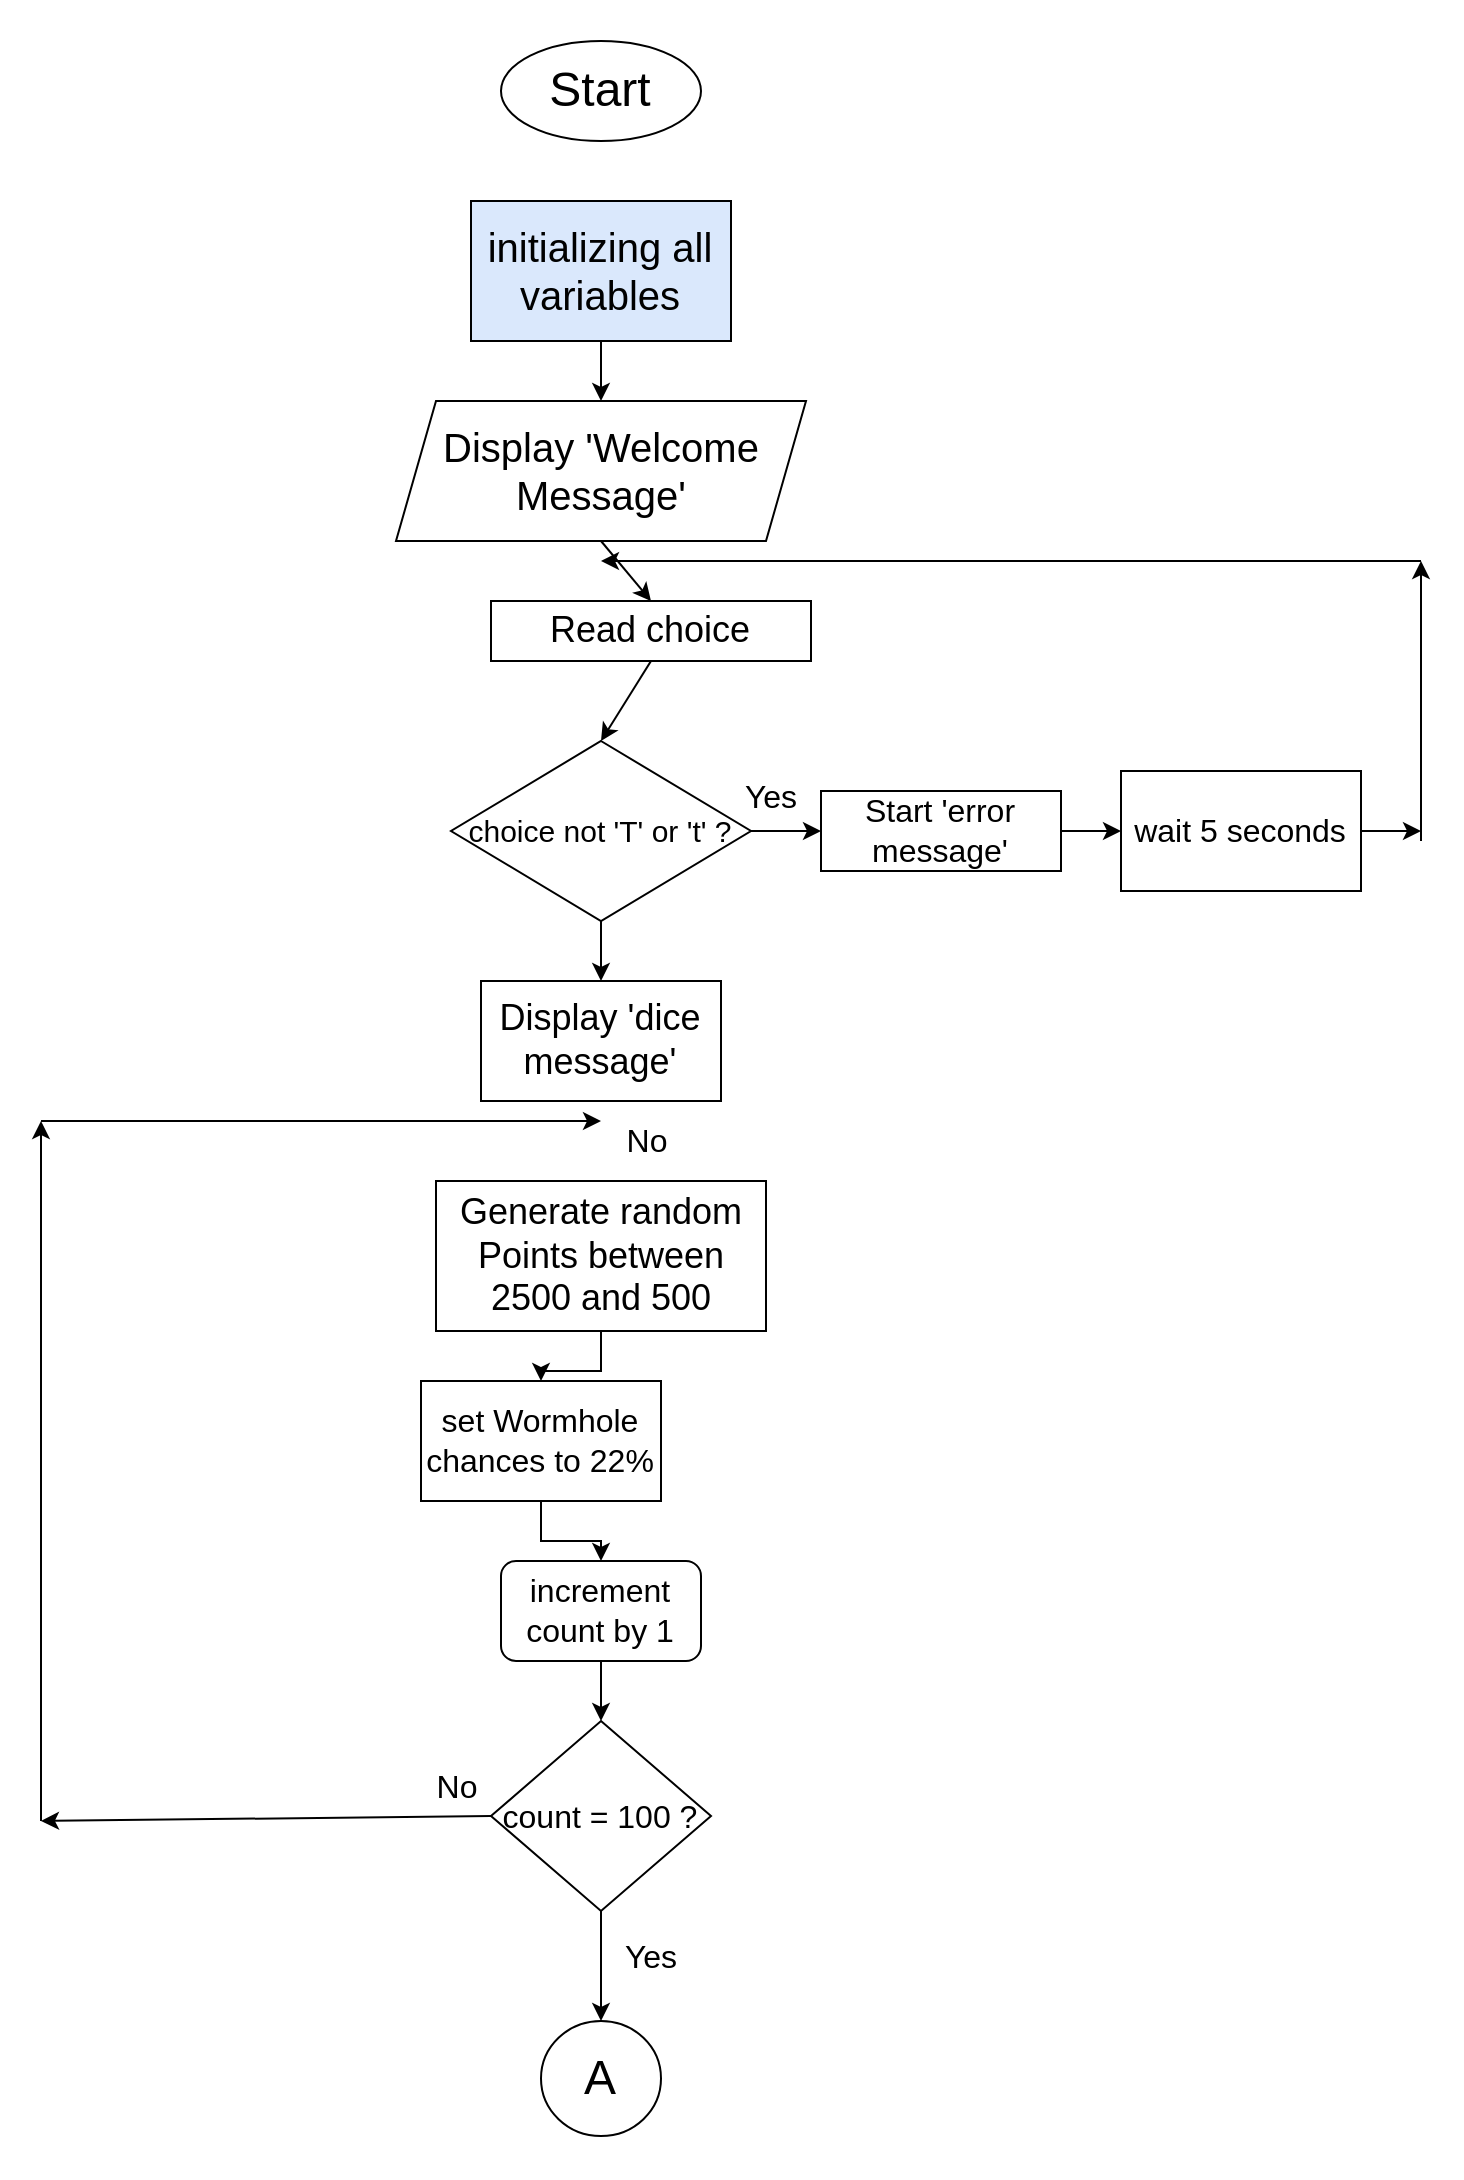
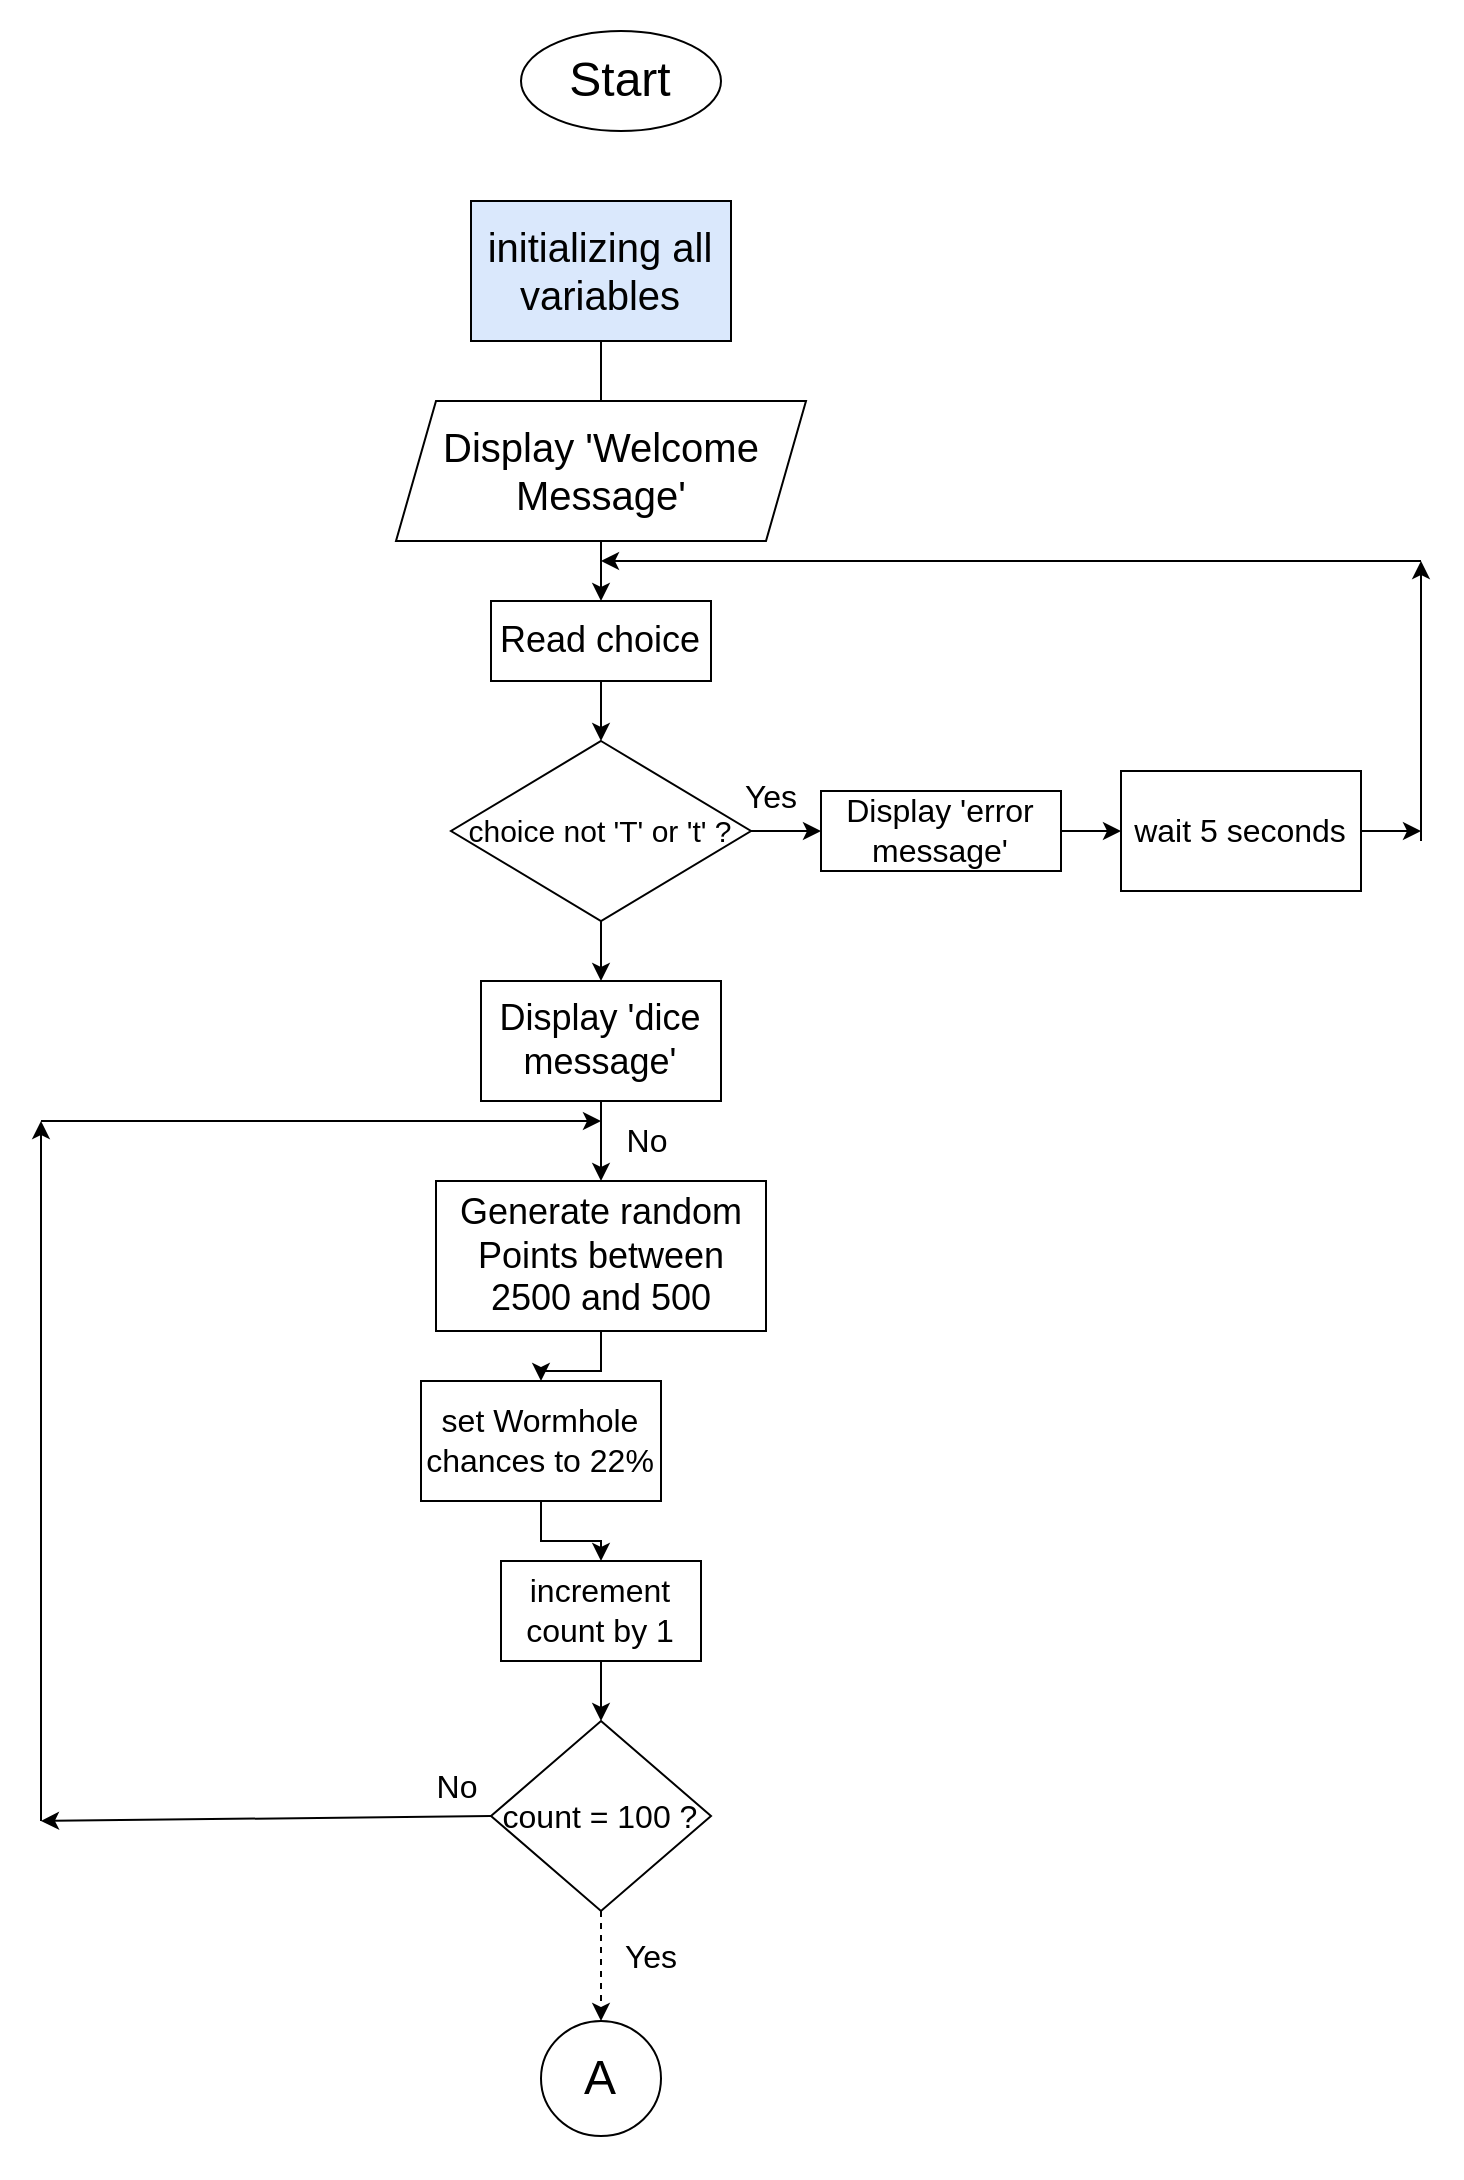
(601, 91) -> (621, 81)
(601, 386) -> (601, 391)
(651, 631) -> (601, 641)
(941, 831) -> (941, 831)
none -> (601, 1134)
(601, 1611) -> (601, 1611)
(601, 1960) -> (601, 1960)
